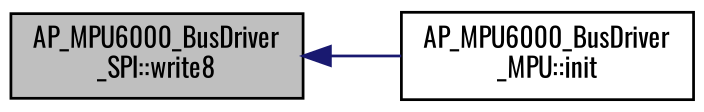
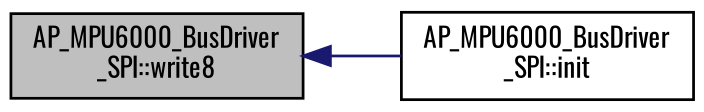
(547, 56) -> (547, 56)
